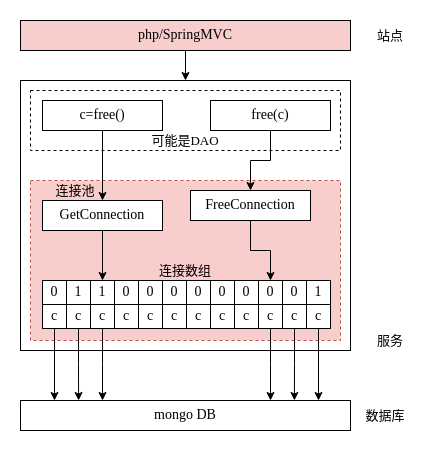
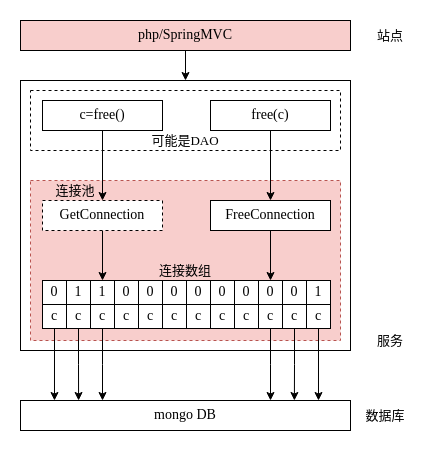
(251, 206) -> (271, 216)
(103, 216) -> (103, 216)
